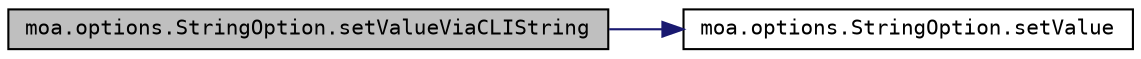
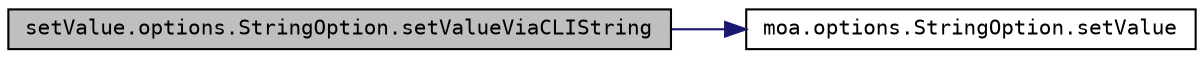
(308, 29) -> (340, 29)
